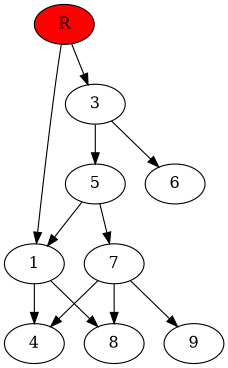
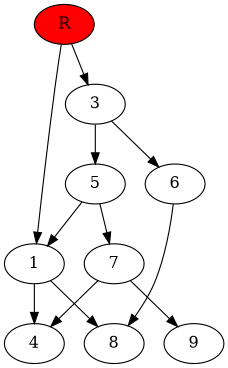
(114, 298) -> (162, 263)
